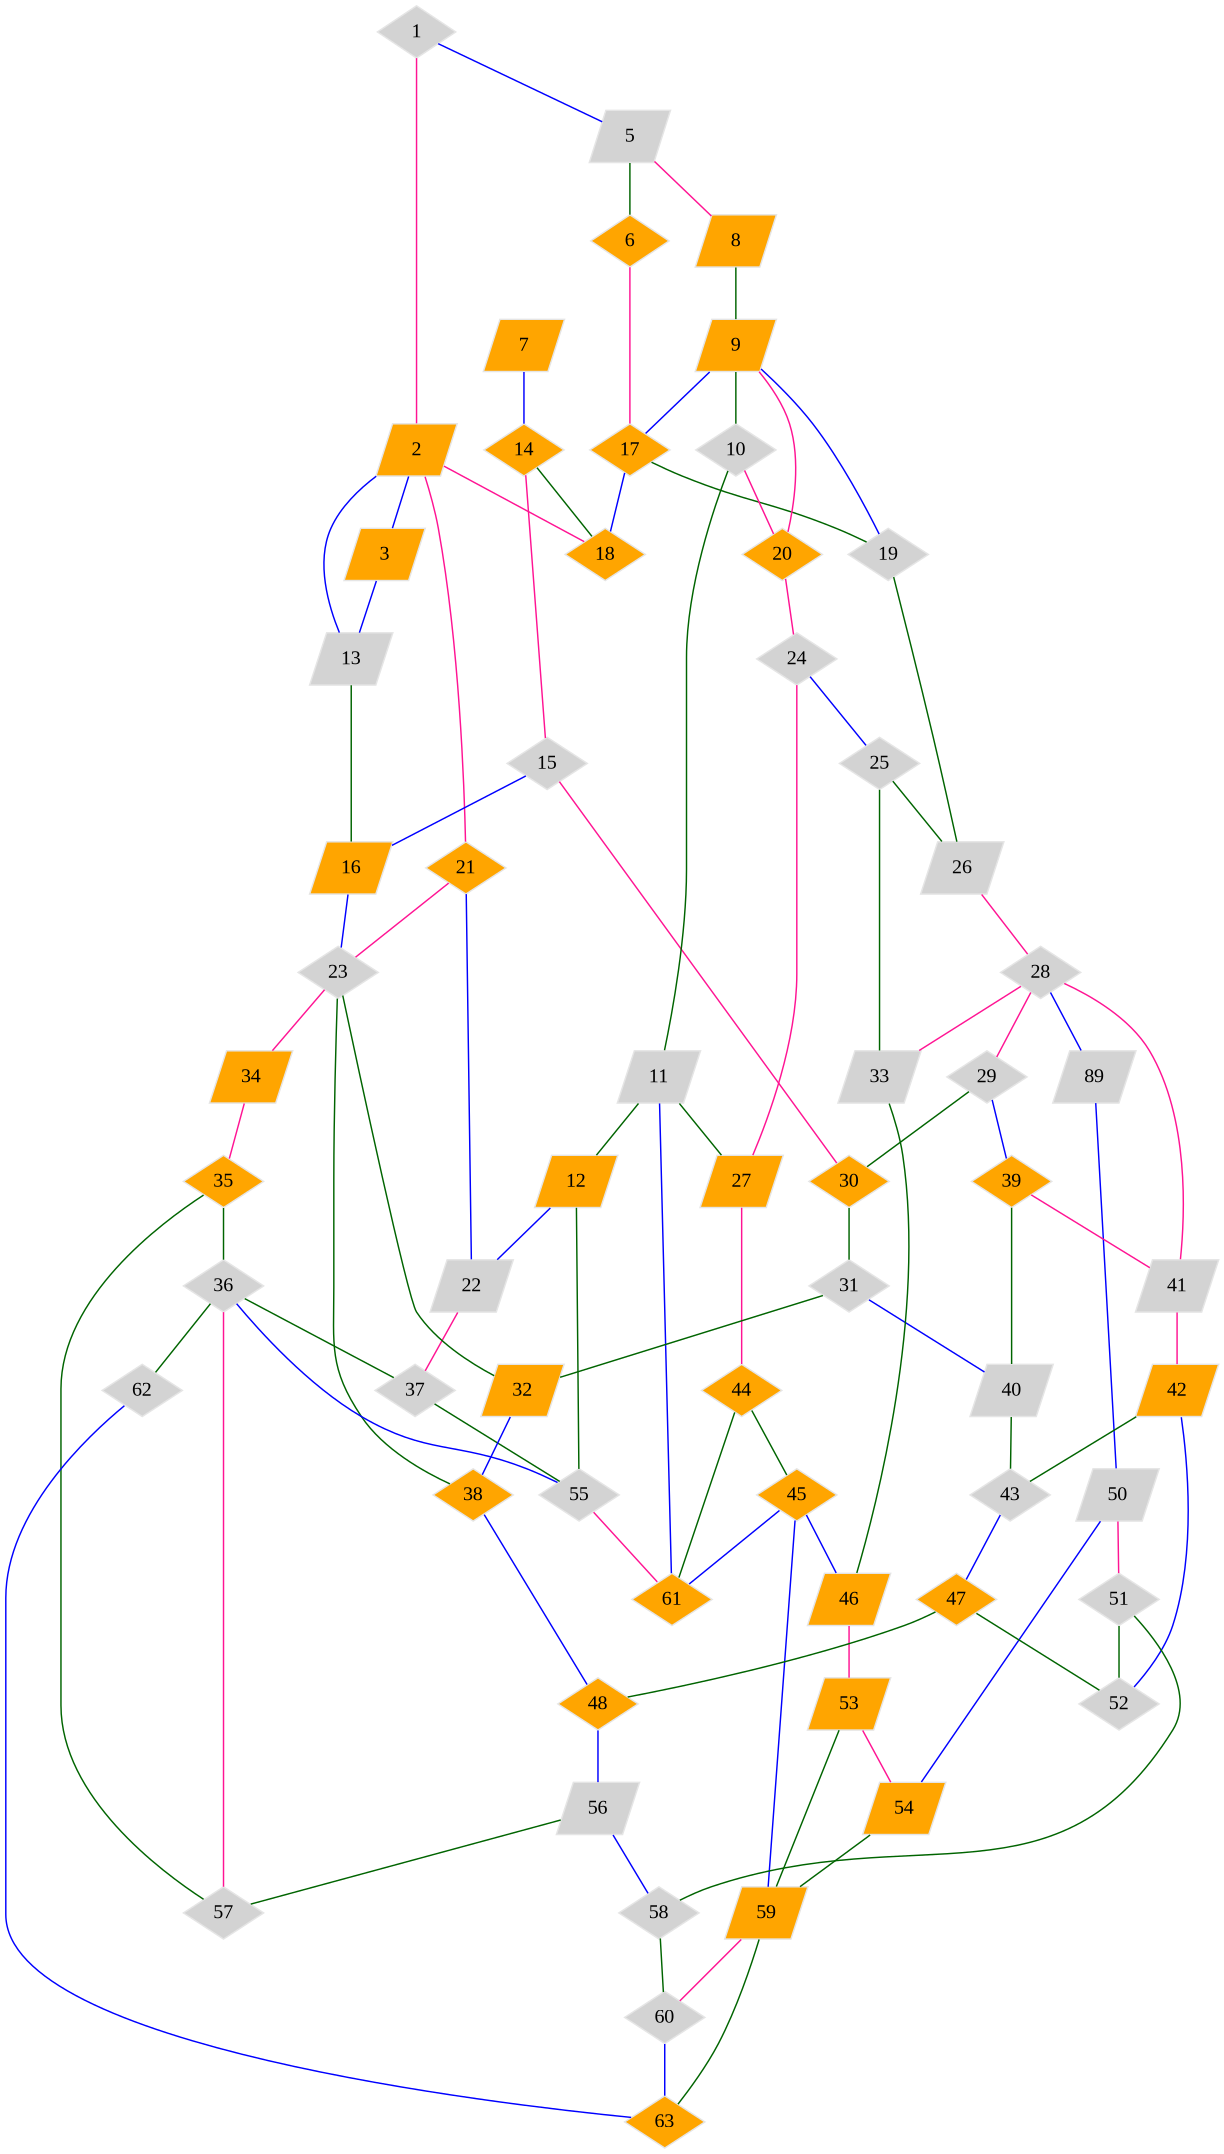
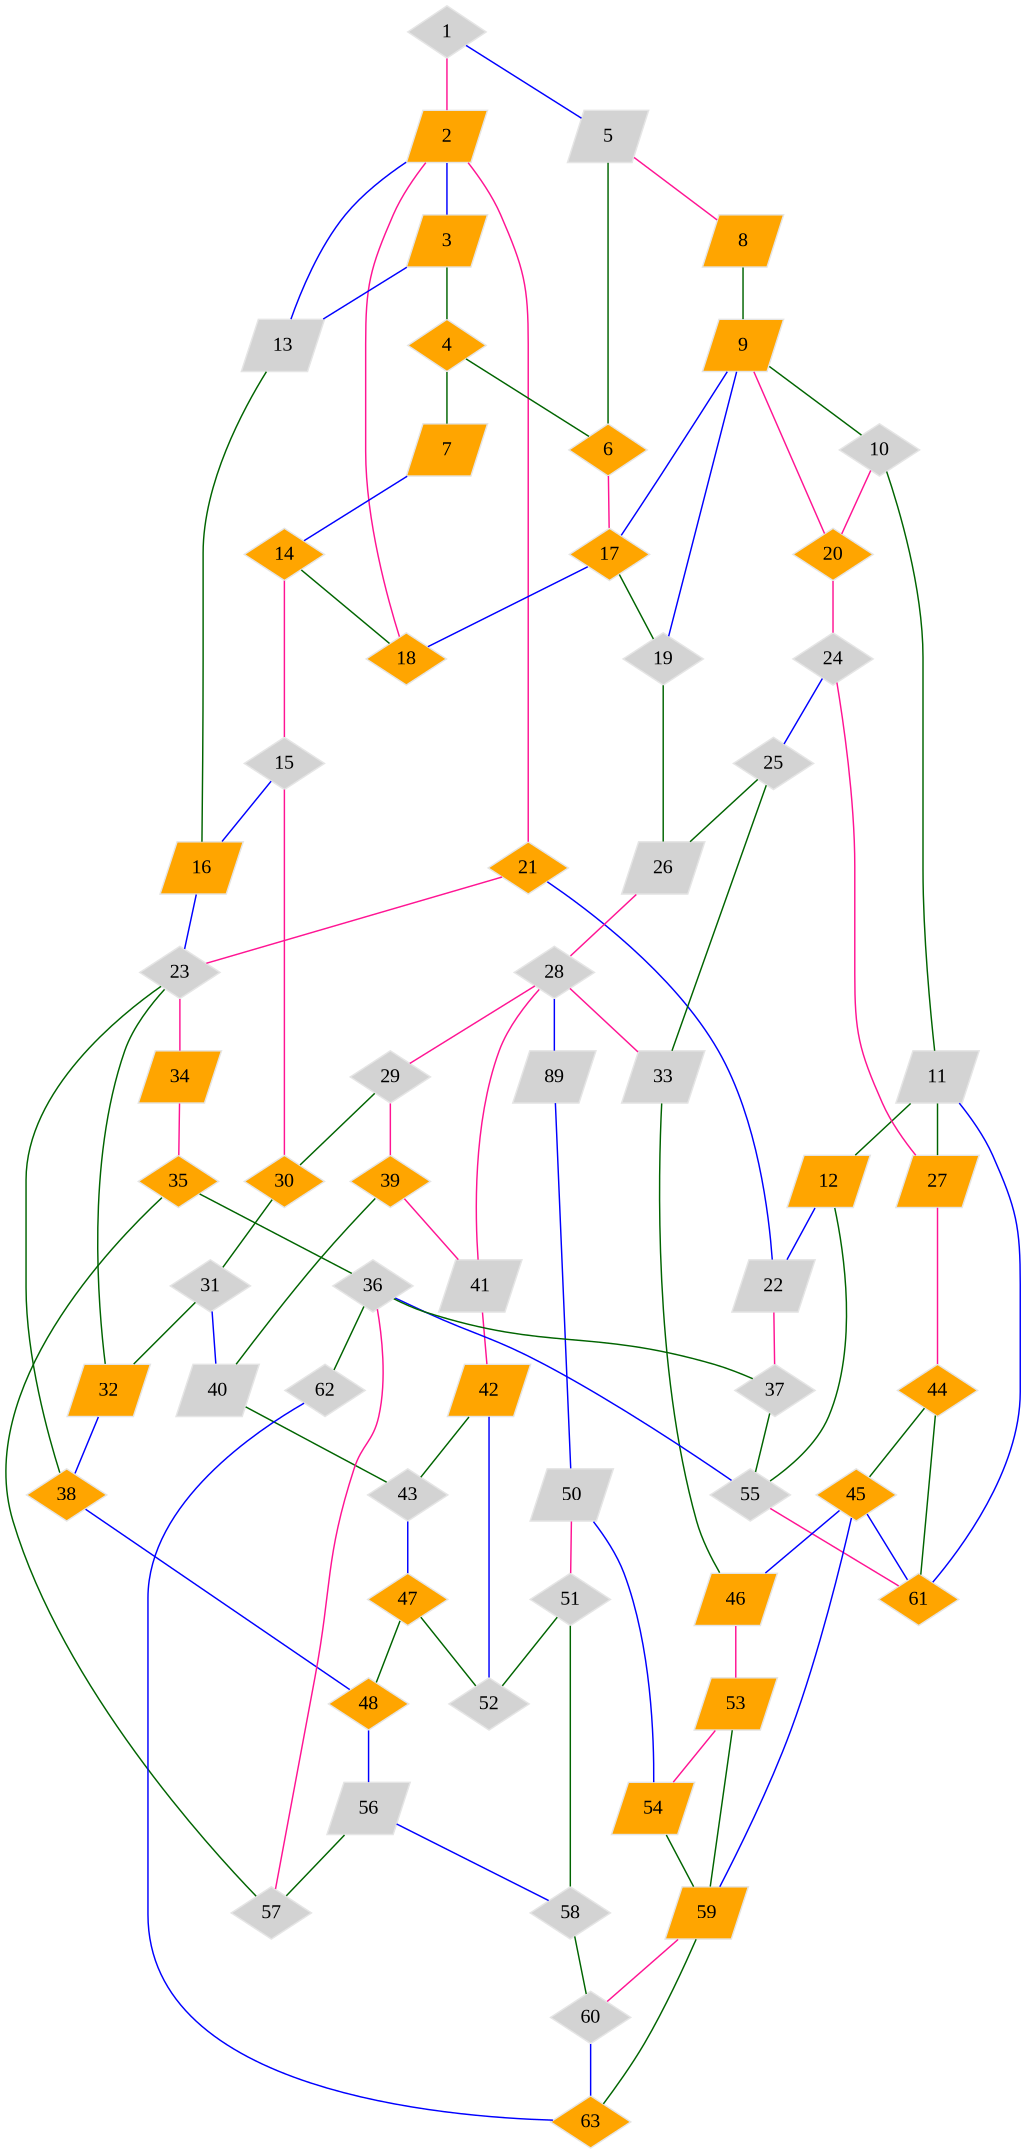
none -> (447, 345)
(999, 1129) -> (390, 1129)
